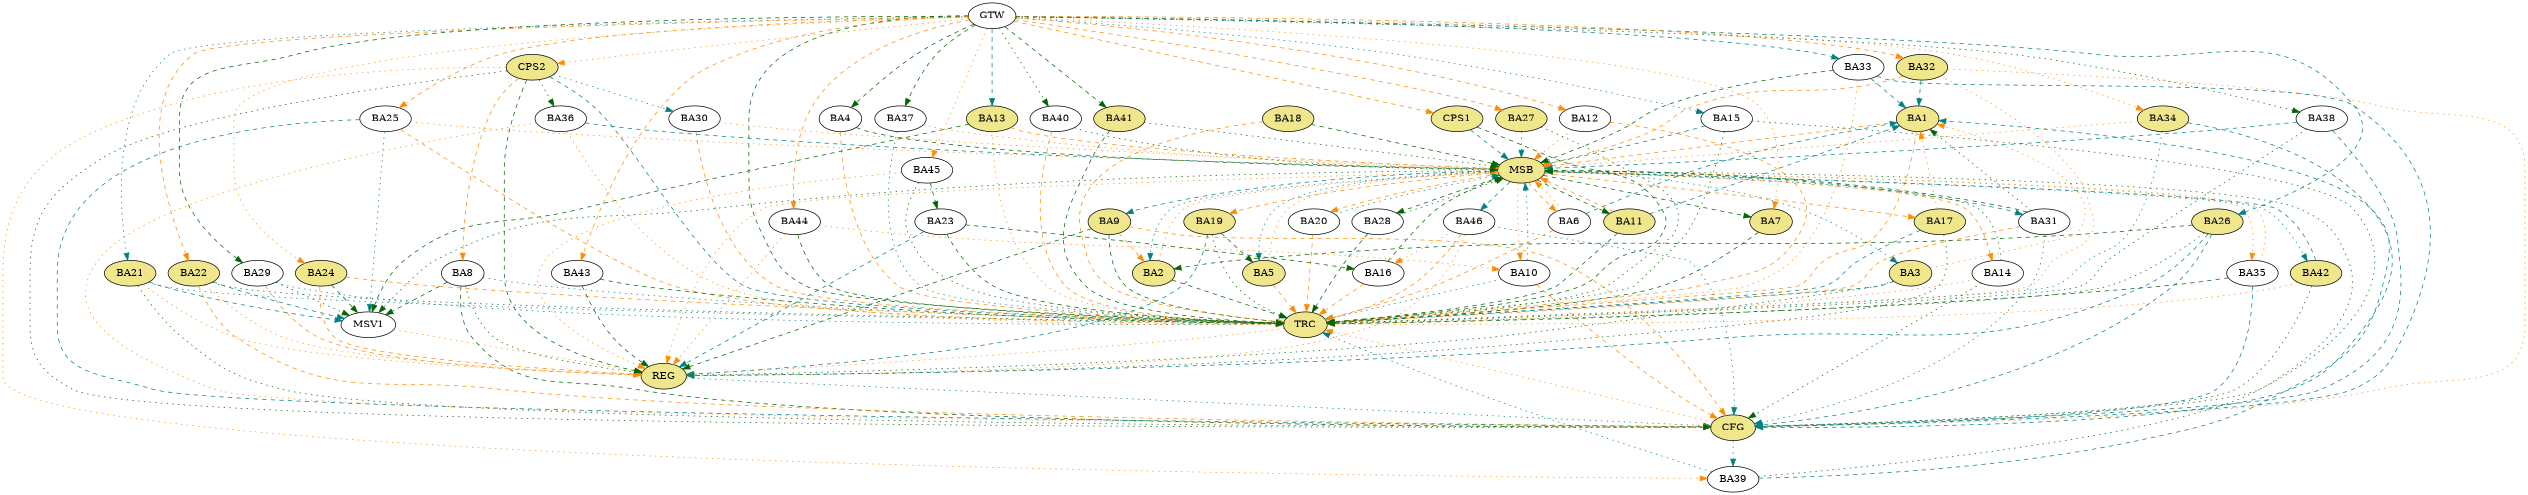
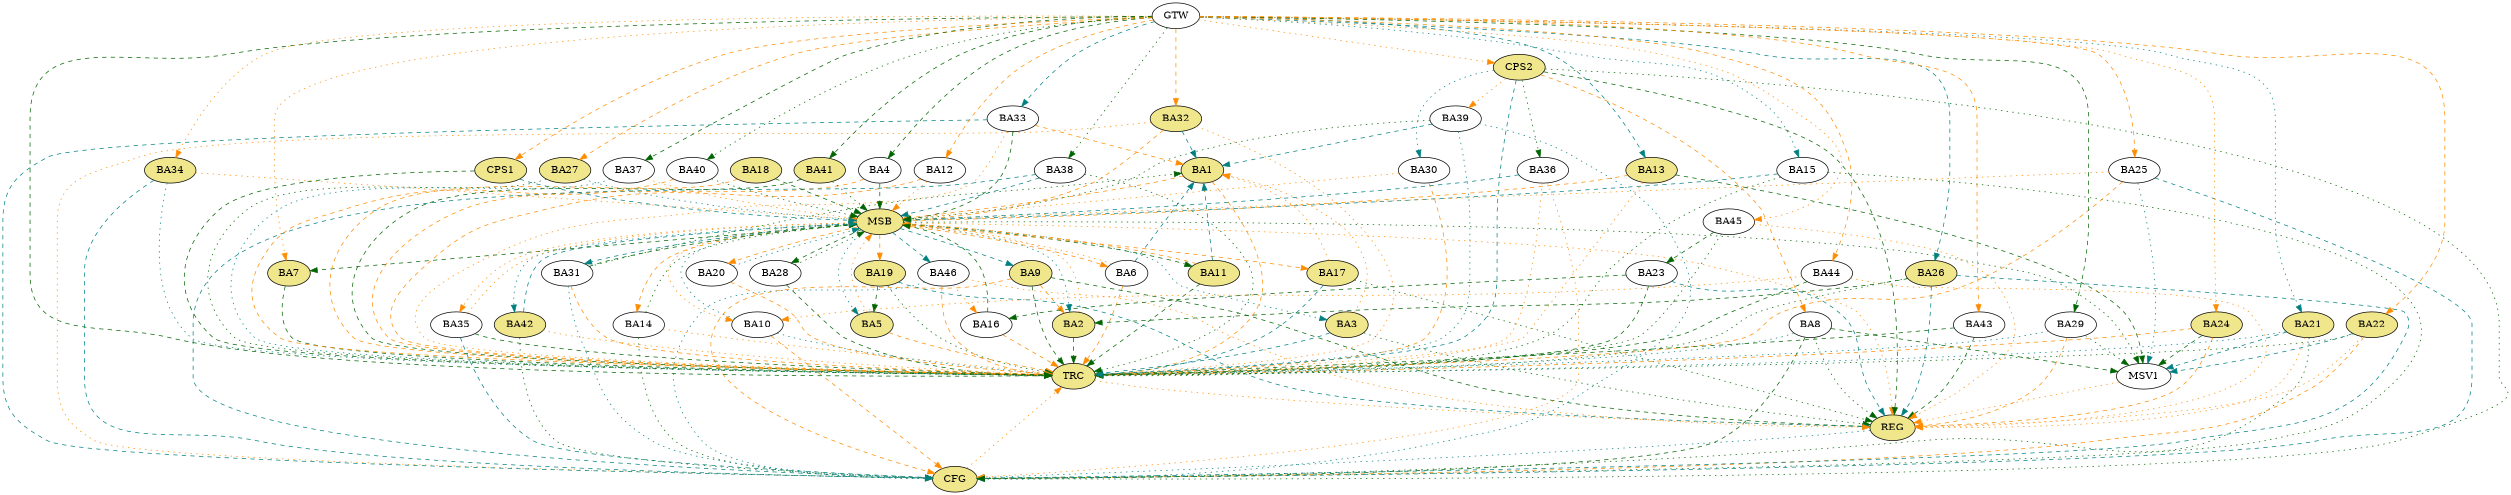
(1886, 91) -> (1106, 144)
(1733, 450) -> (1506, 428)
